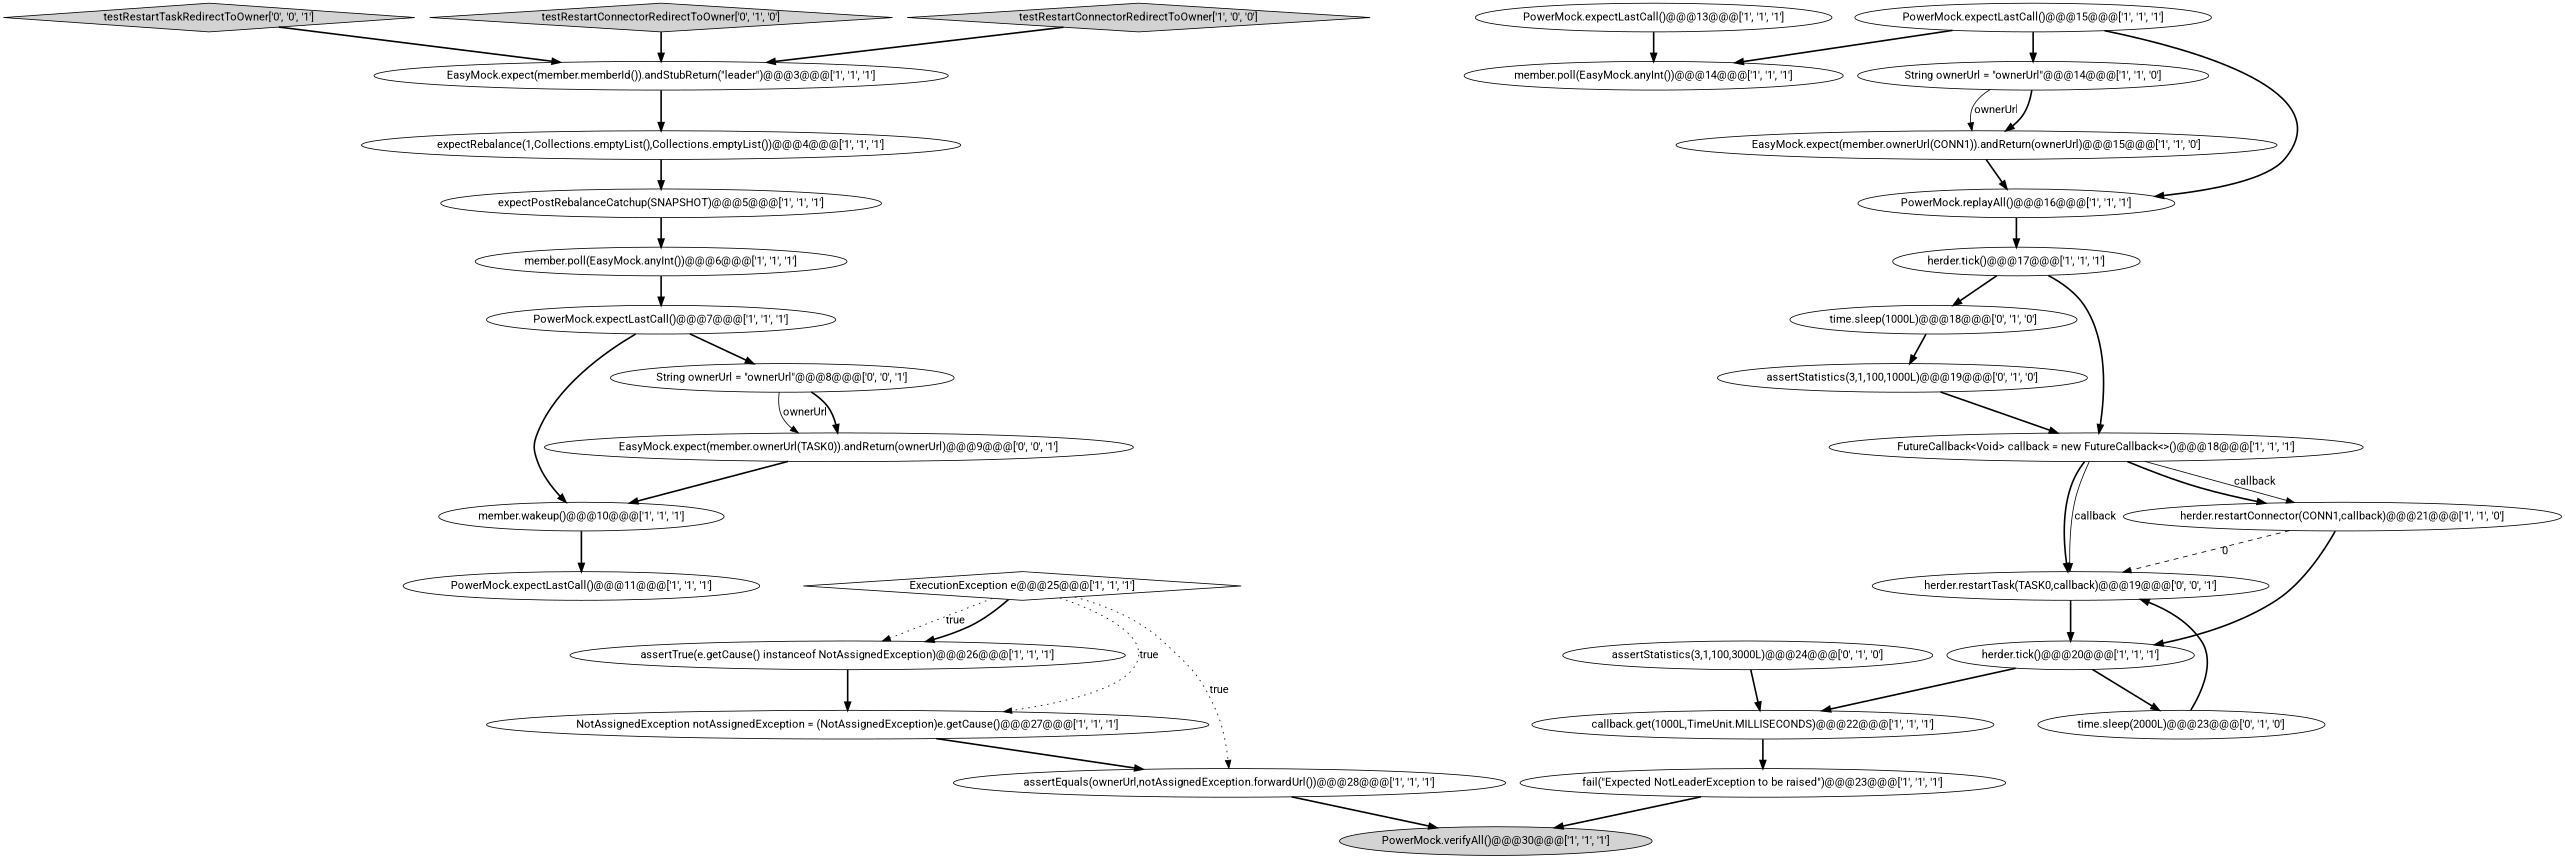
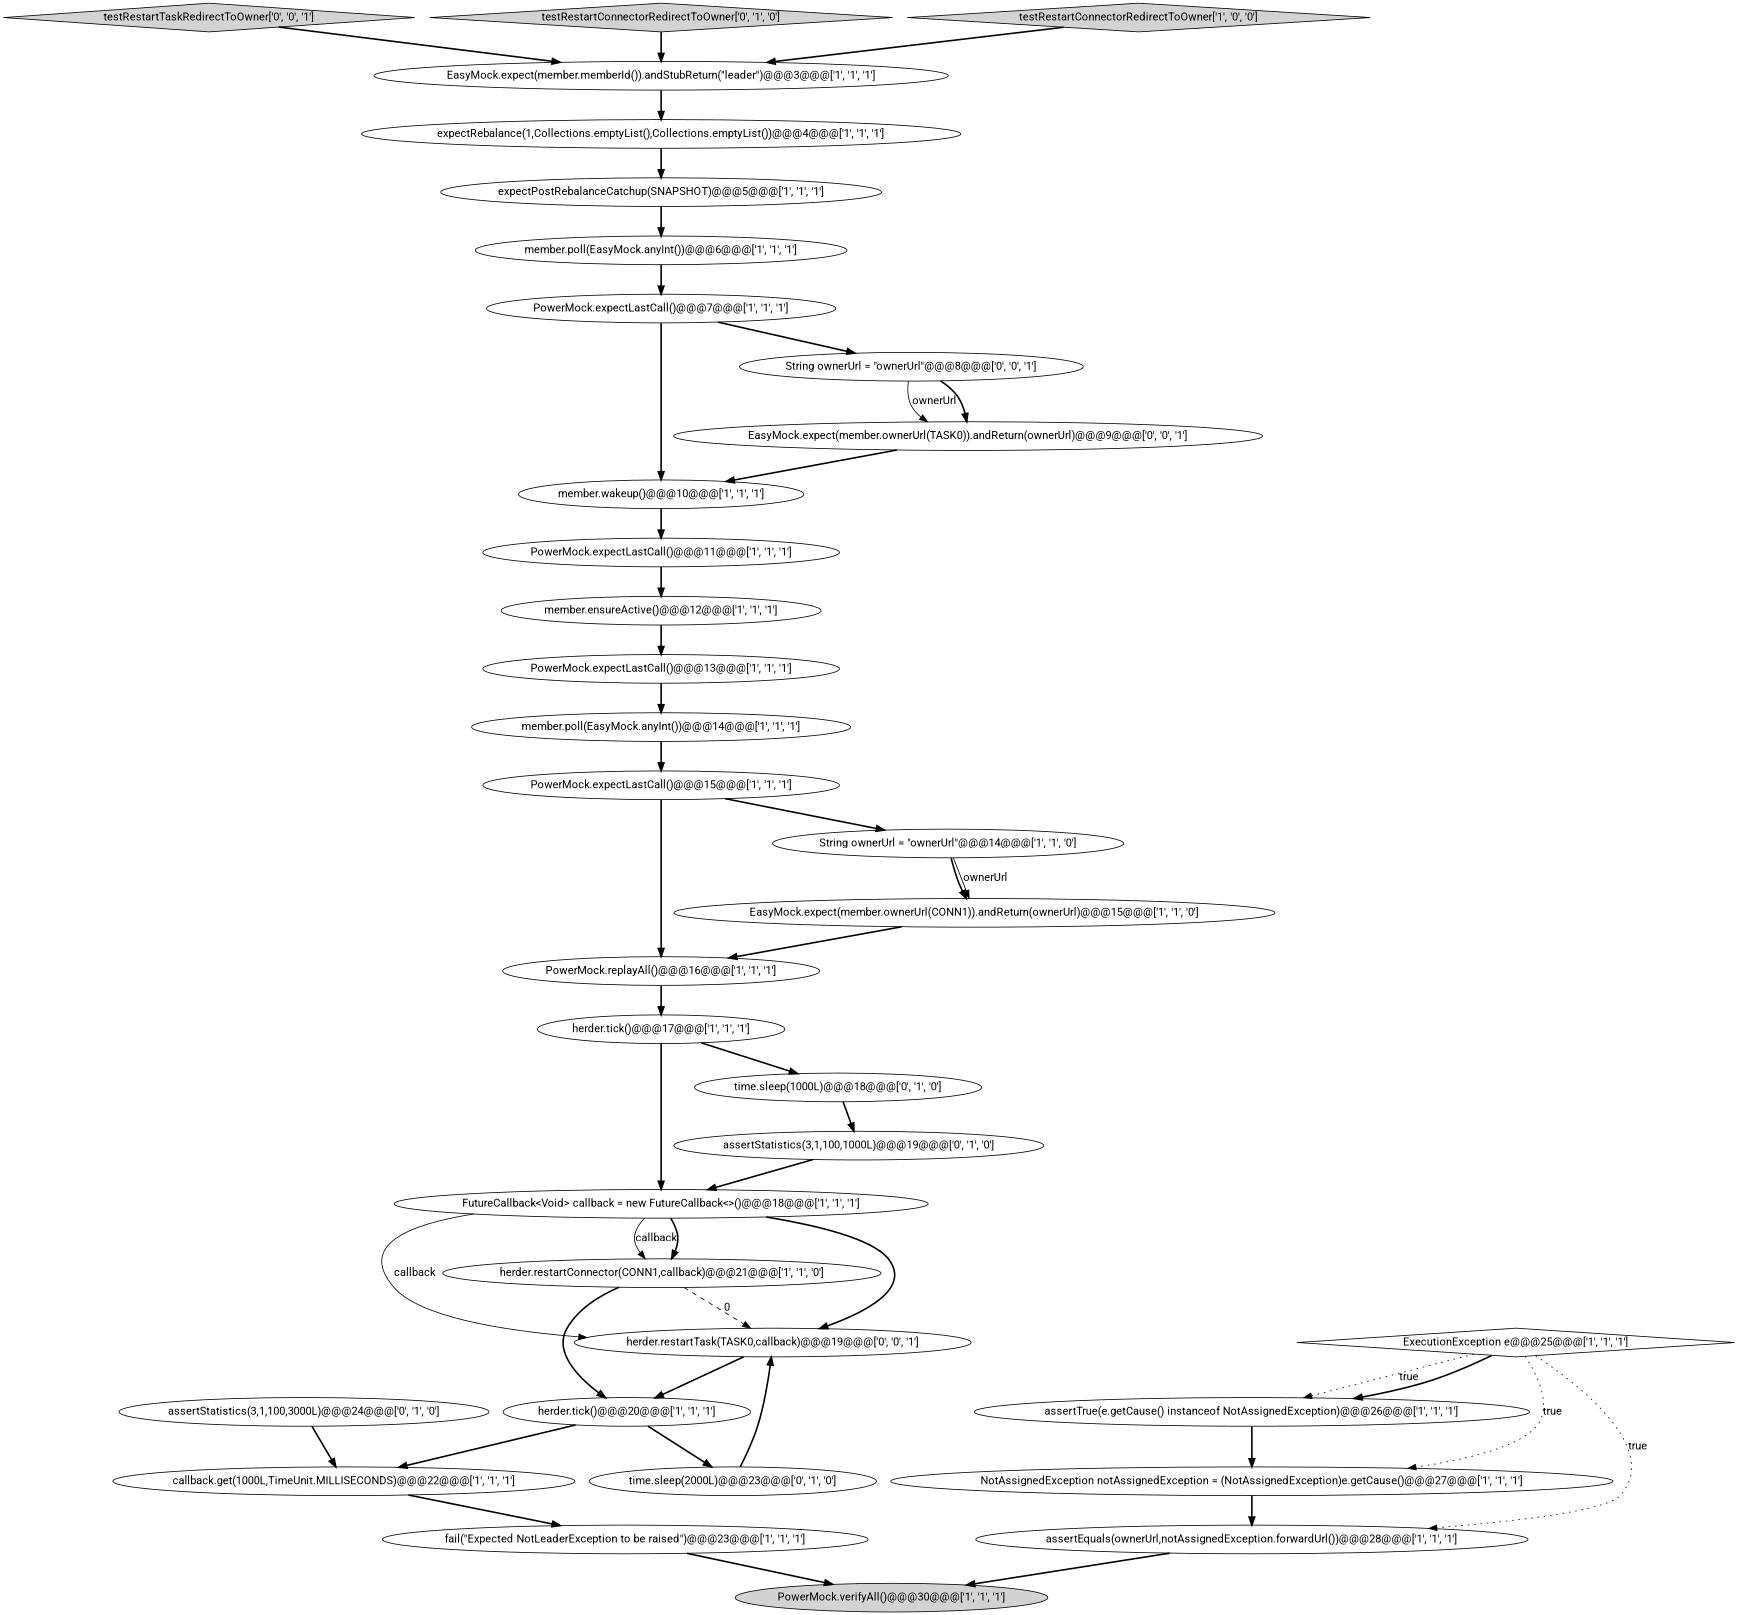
(1848, 46) -> (661, 752)
none -> (661, 611)
